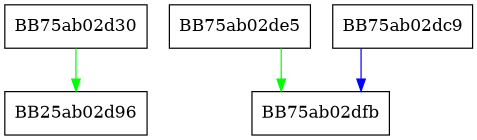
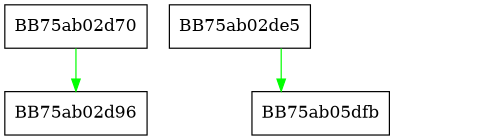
(76, 27) -> (76, 27)
(403, 27) -> none
(76, 113) -> (76, 113)
(321, 113) -> (321, 113)
